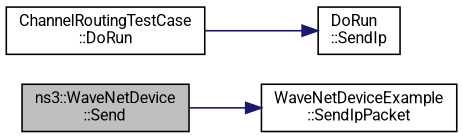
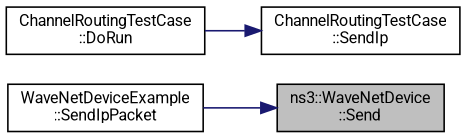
(359, 31) -> (361, 31)
(217, 108) -> (232, 108)
